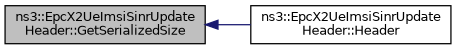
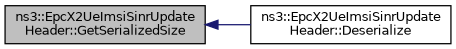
(351, 25) -> (351, 25)
